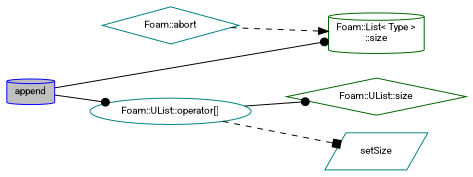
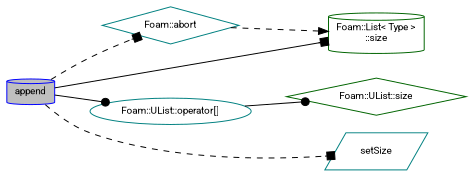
none -> (90, 57)
(187, 65) -> (187, 65)
(277, 132) -> (180, 153)
